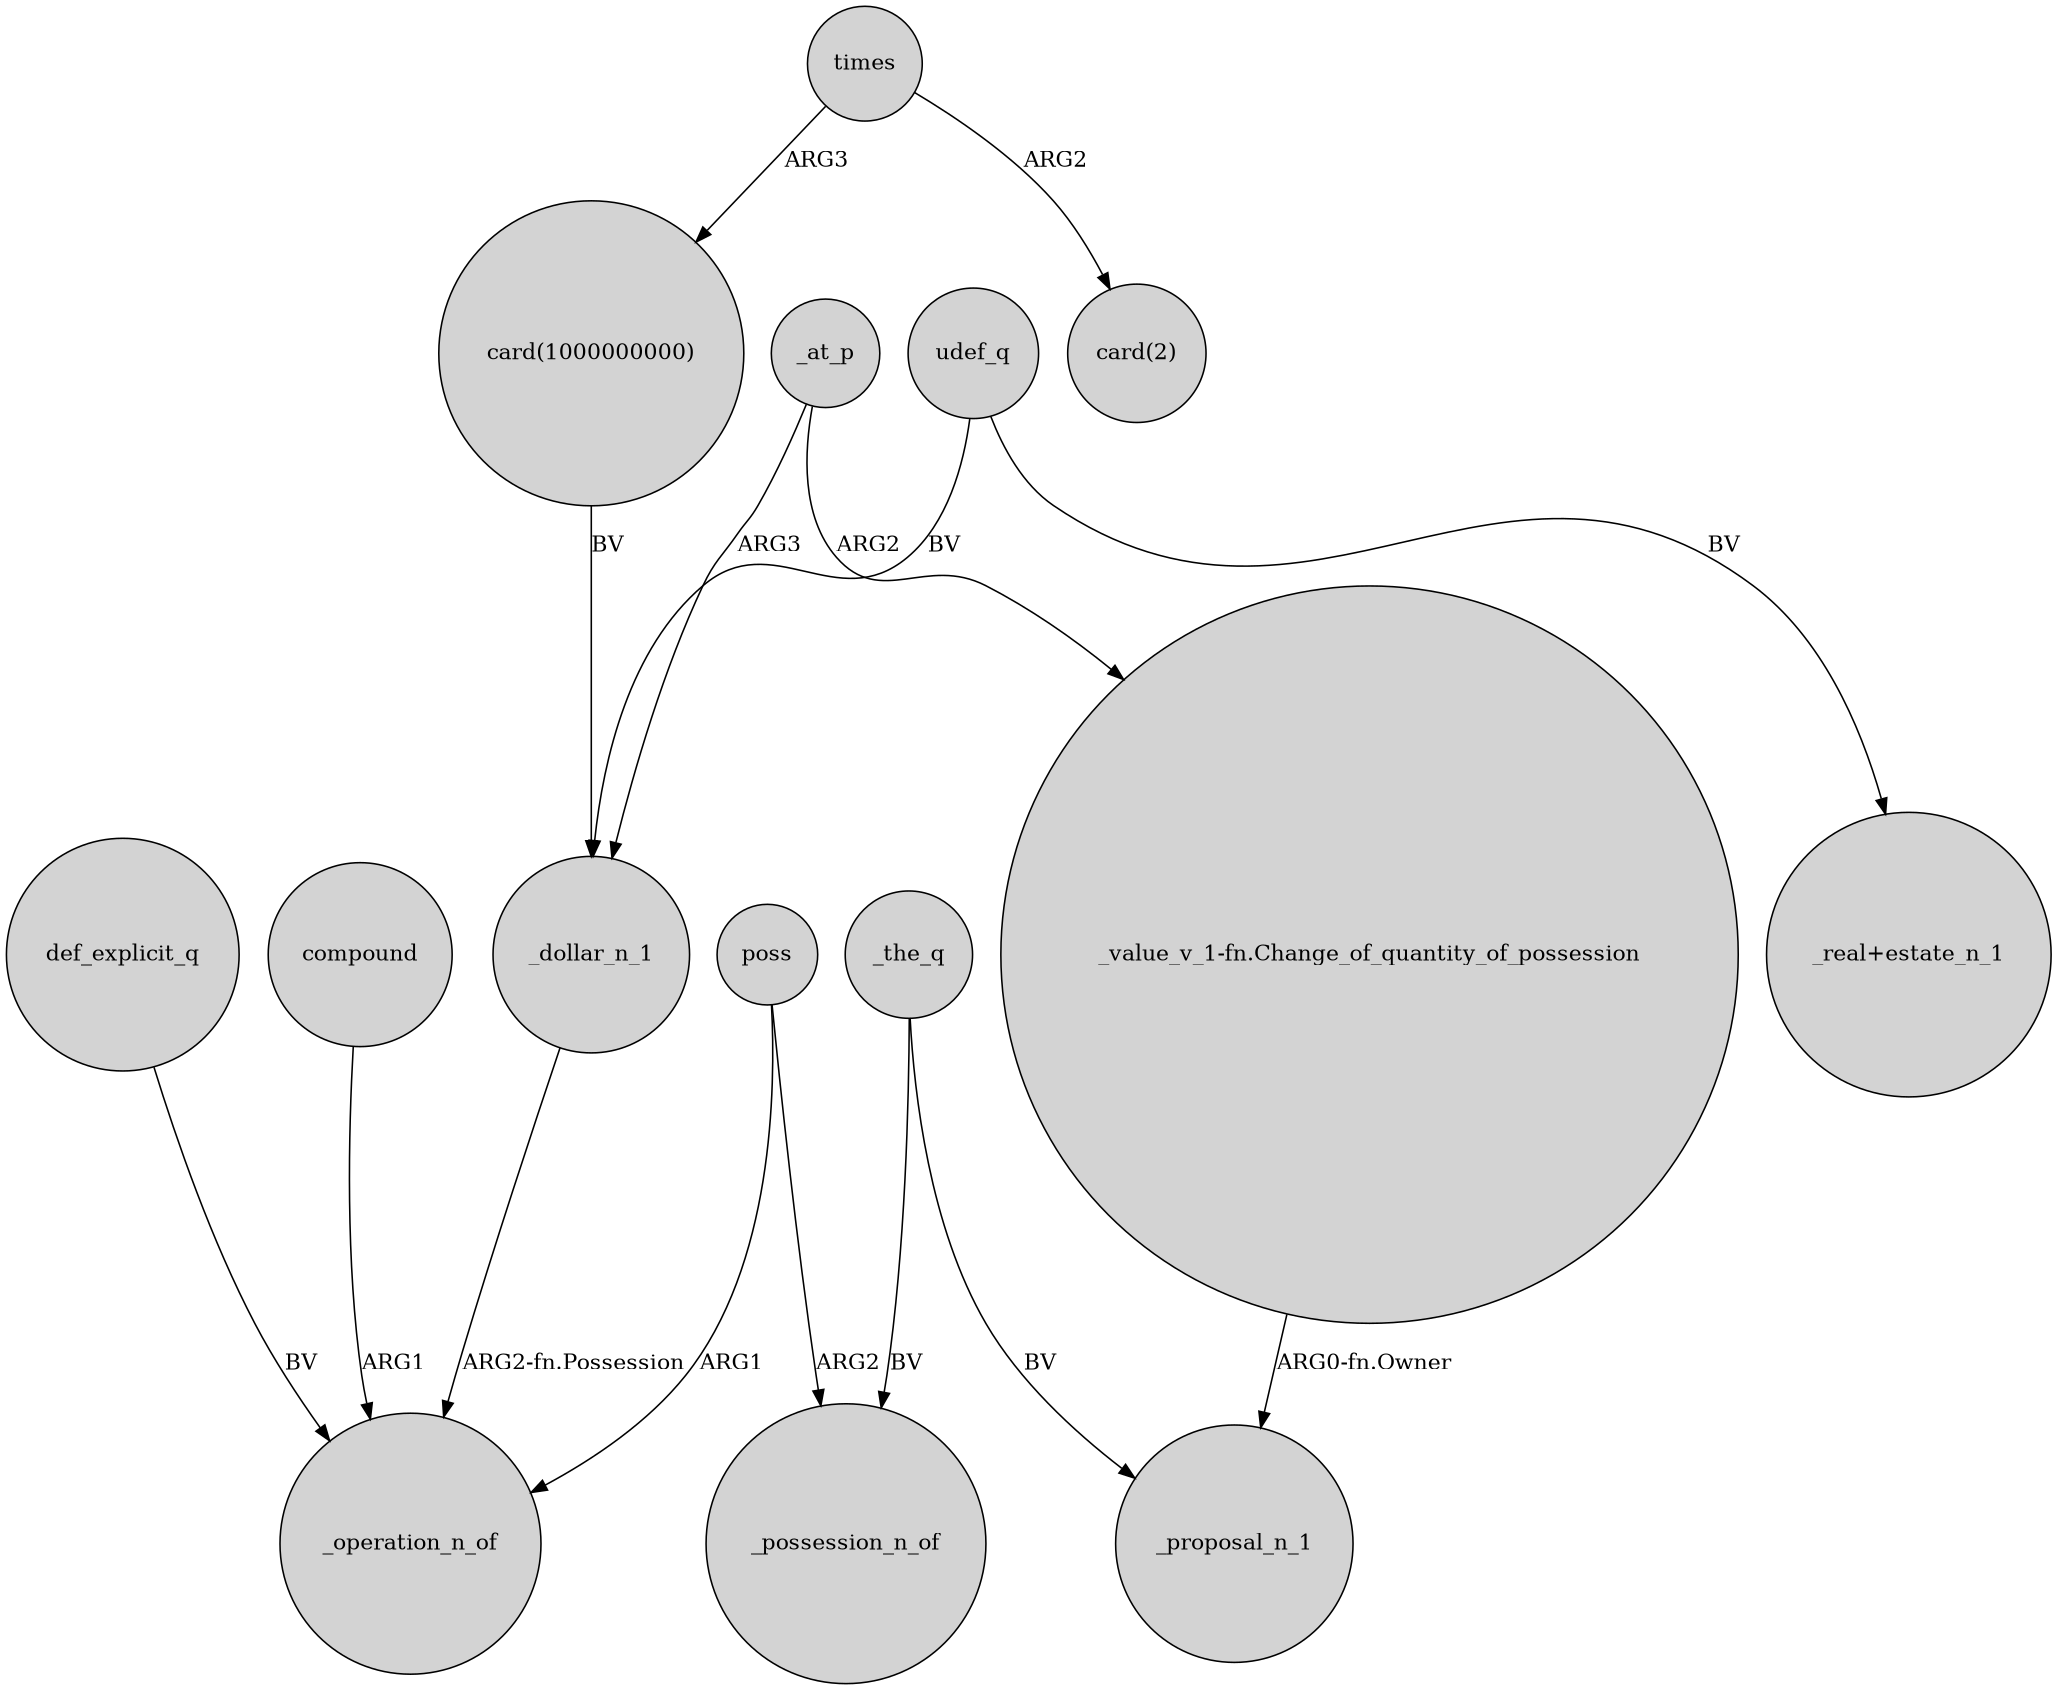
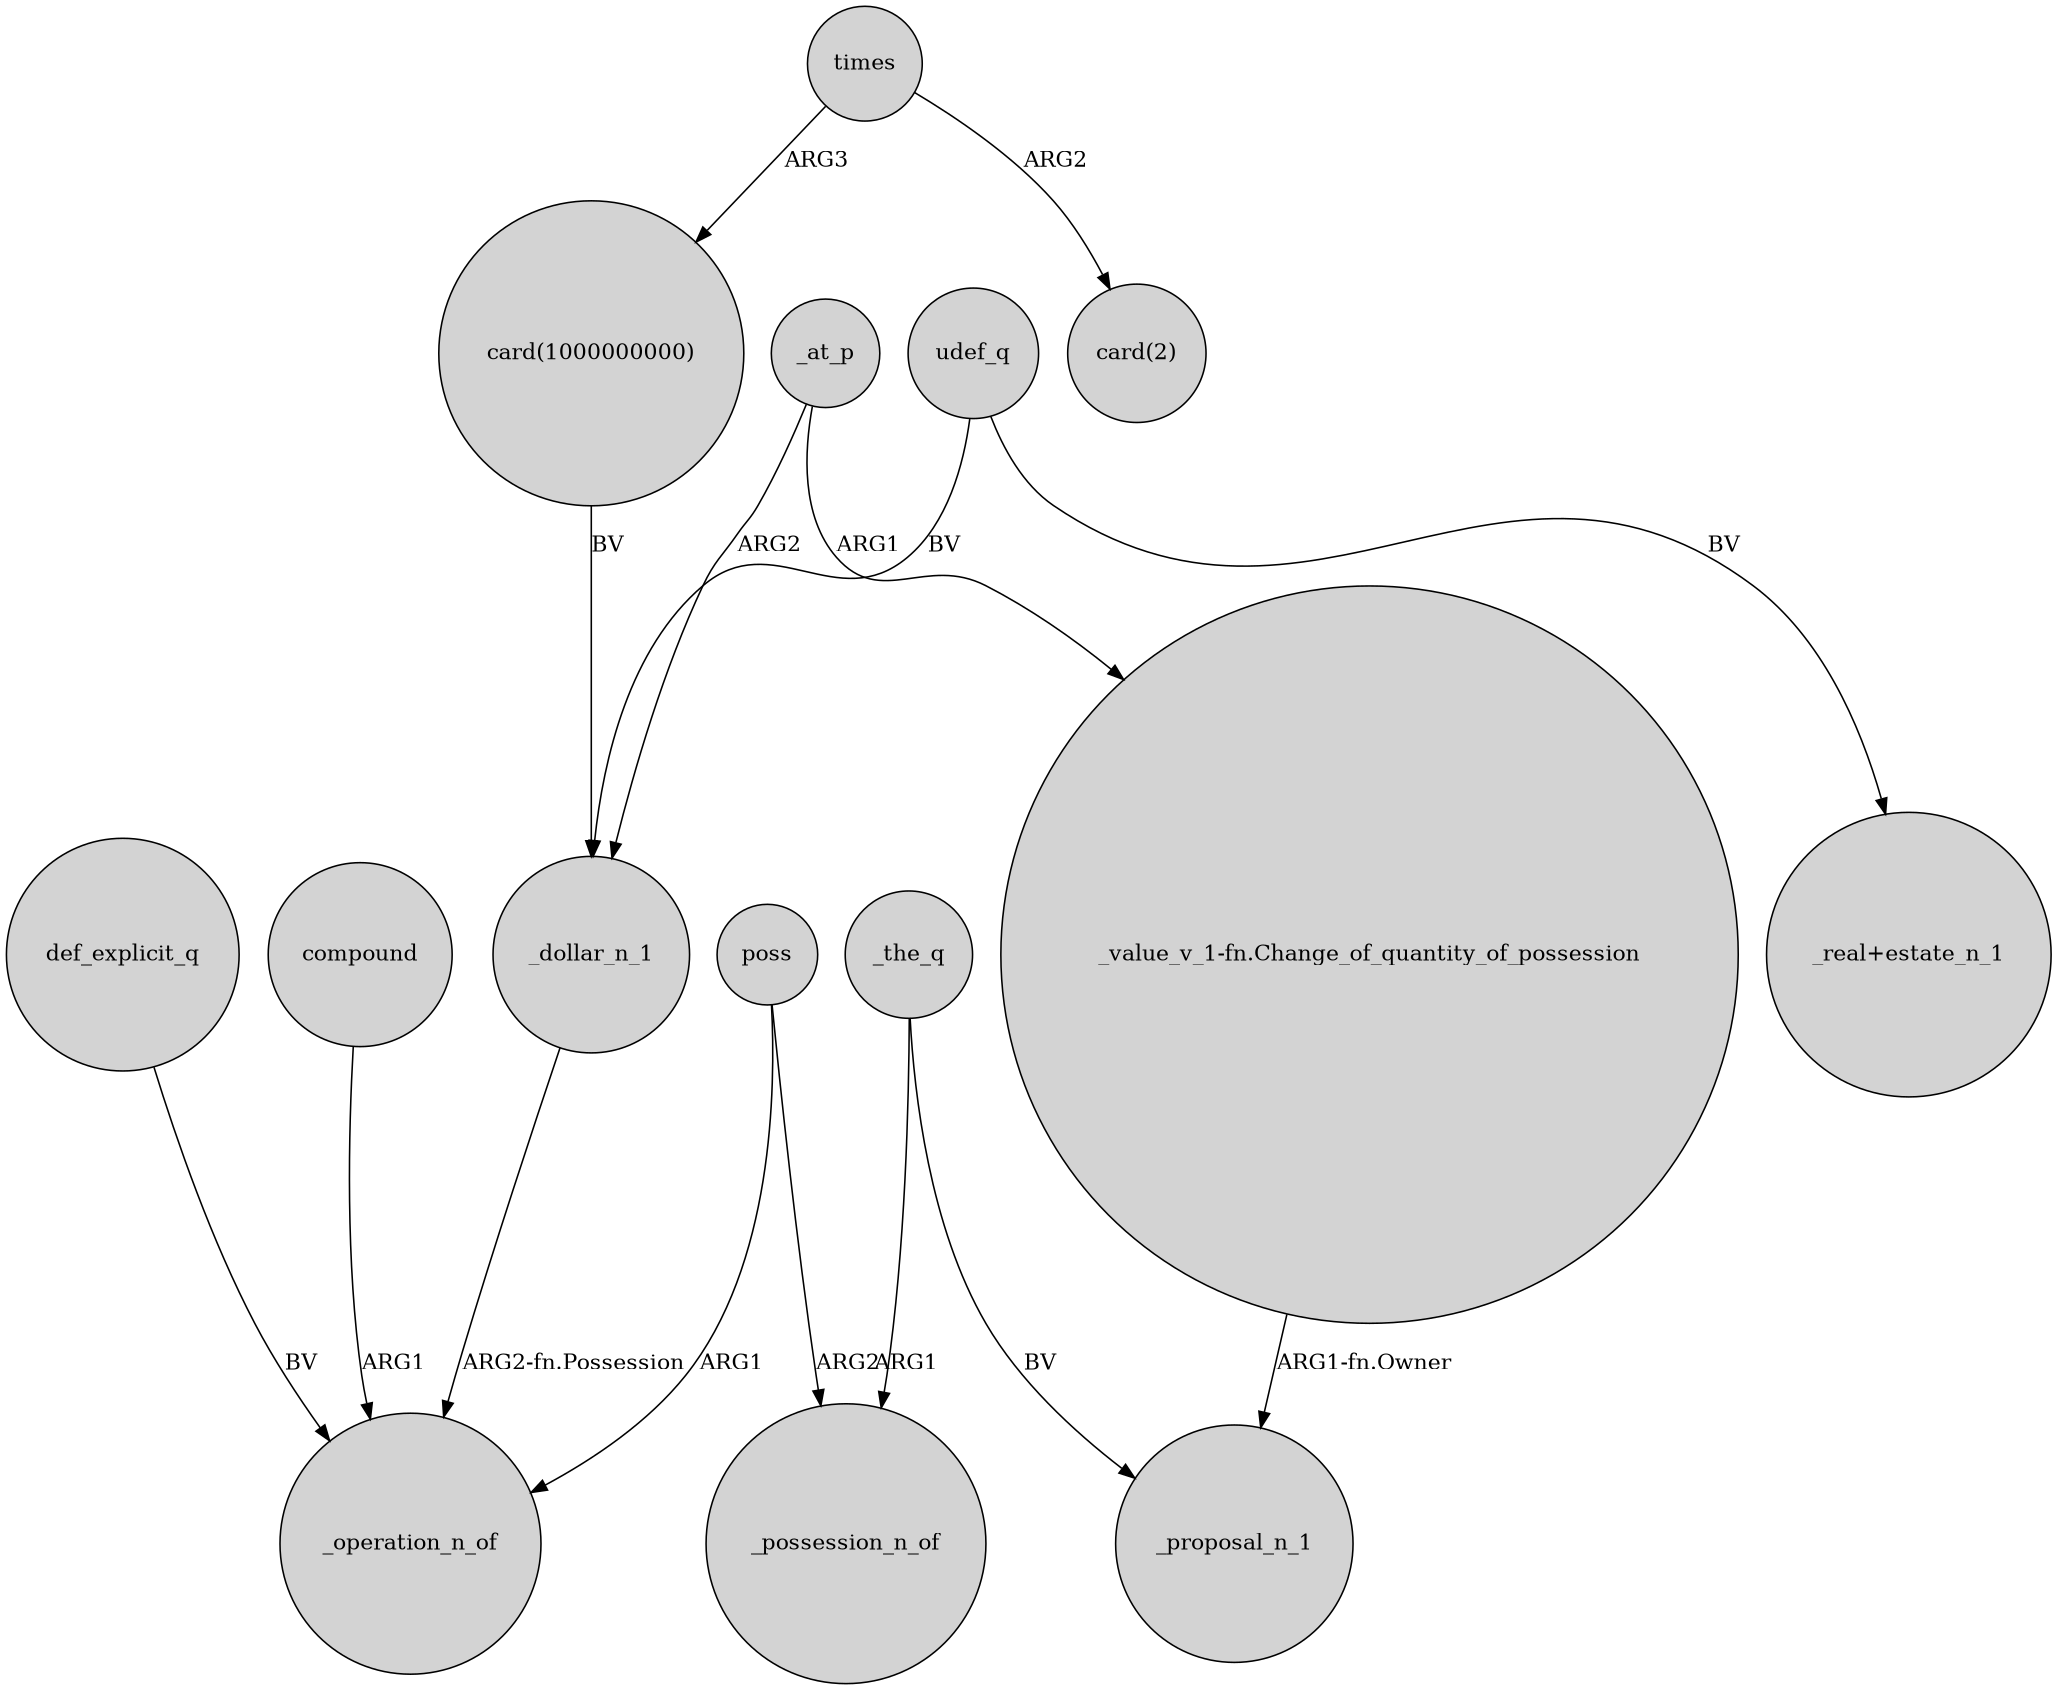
(770, 546) -> (770, 546)
(869, 546) -> (869, 546)
(907, 1364) -> (907, 1364)
(1365, 1364) -> (1365, 1364)
